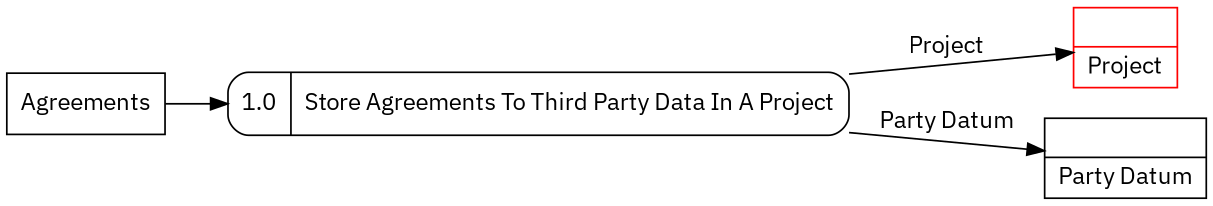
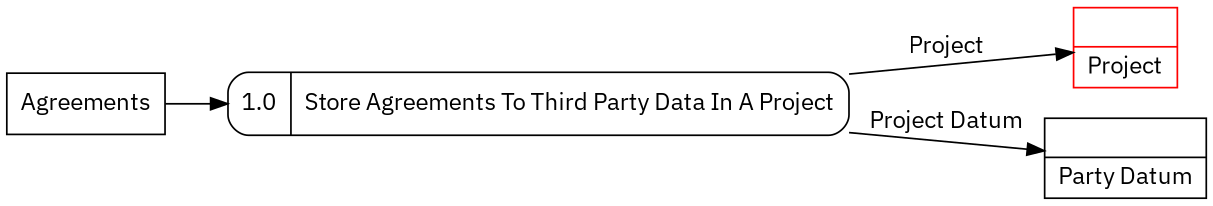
(947, 122) -> (947, 122)
